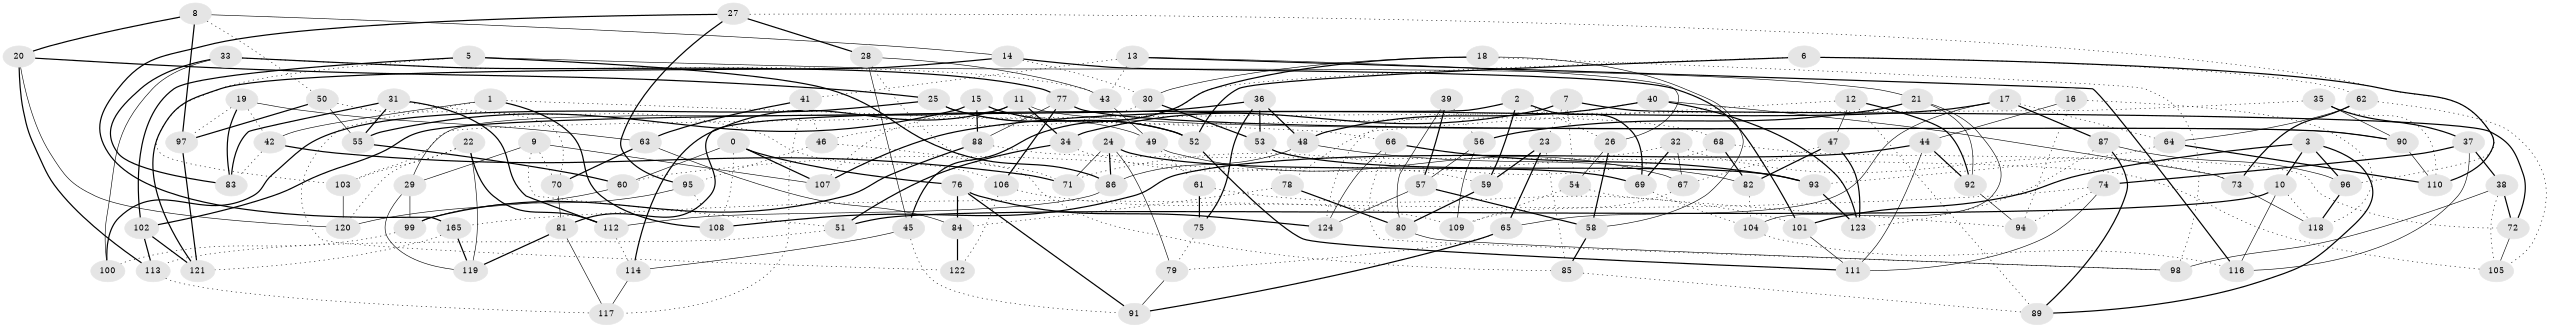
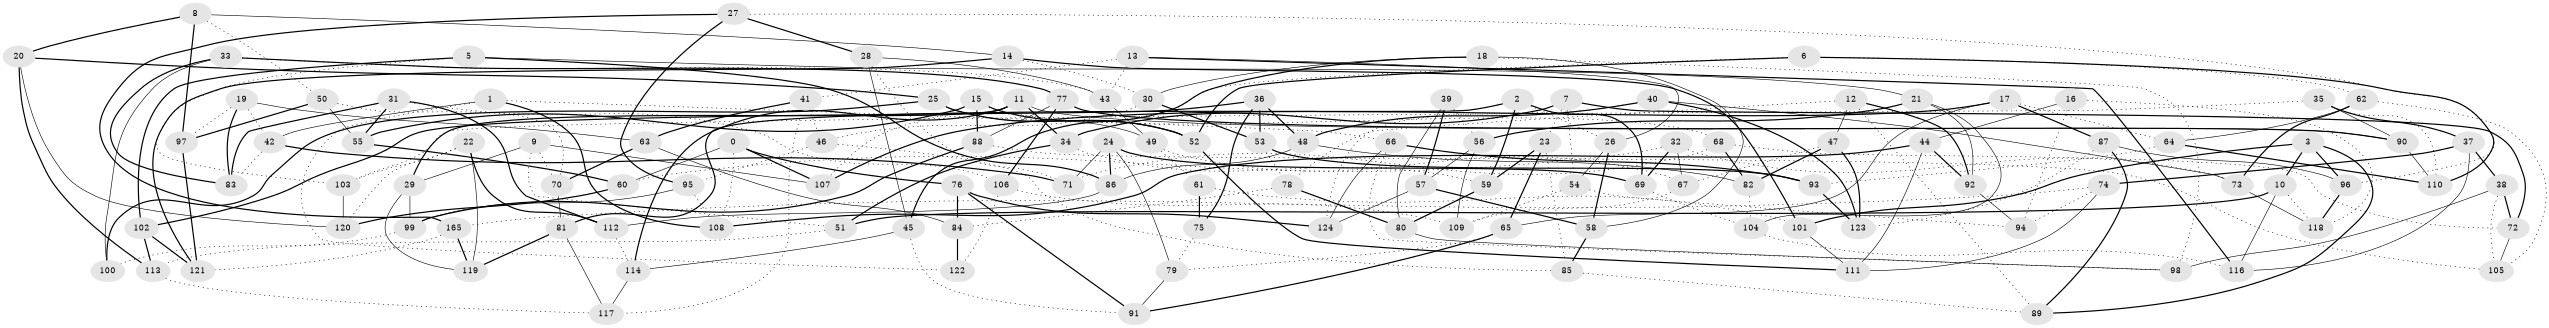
(699, 116) -> (699, 116)
(1417, 164) -> (1417, 164)
(446, 210) -> (446, 210)
